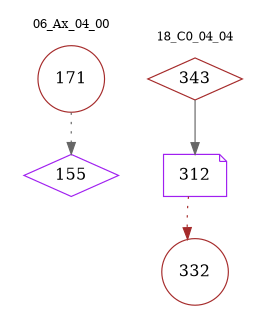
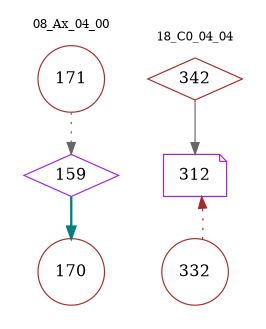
(71, 25) -> (71, 25)
(195, 79) -> (195, 79)
(71, 175) -> (71, 175)
(187, 212) -> (203, 224)
none -> (71, 272)
